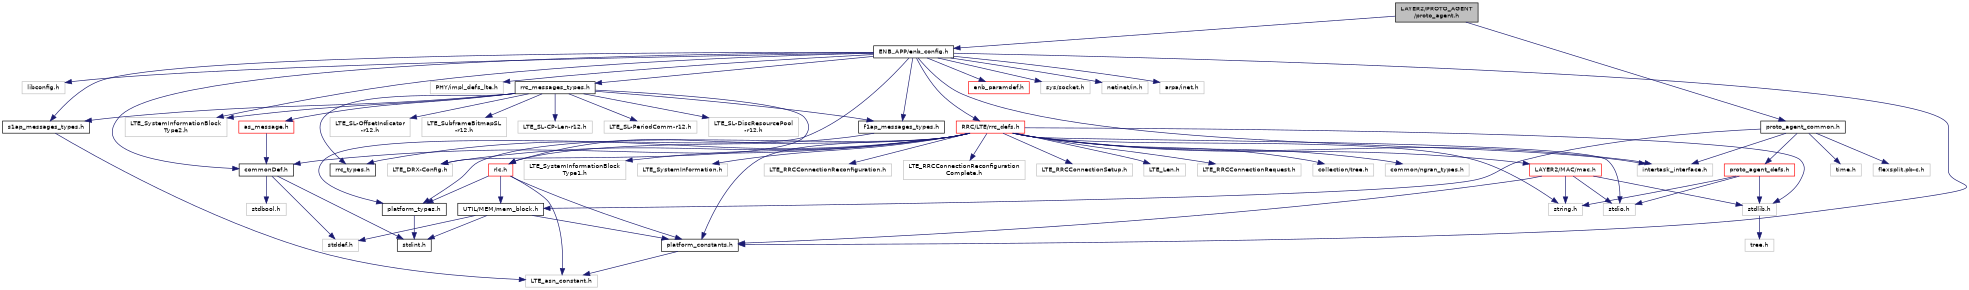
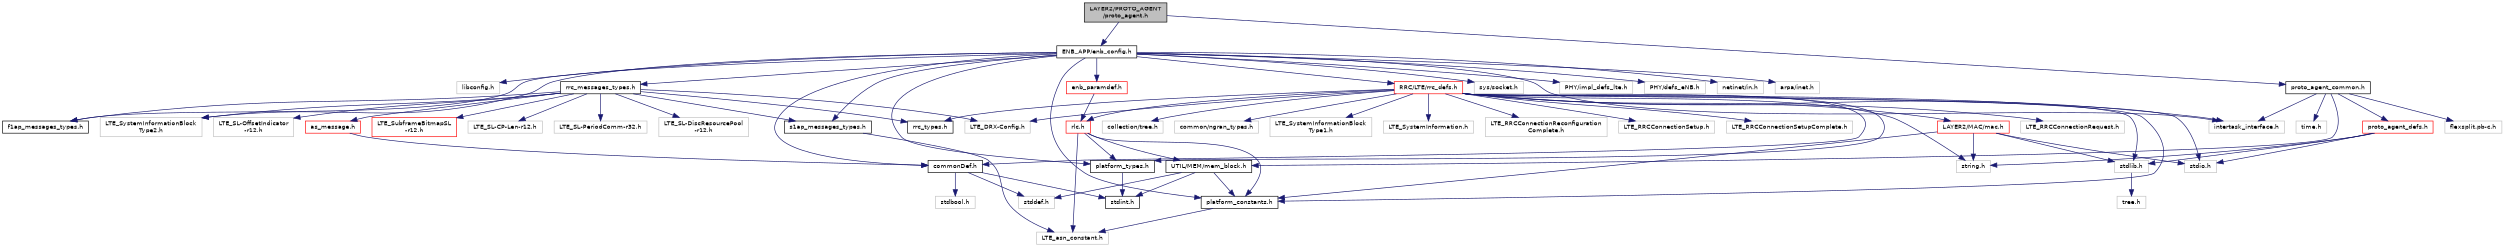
none -> (1675, 88)
(464, 127) -> (414, 127)
(651, 127) -> (601, 127)
(694, 140) -> (1087, 108)
(828, 170) -> none
(1165, 170) -> (1790, 127)
